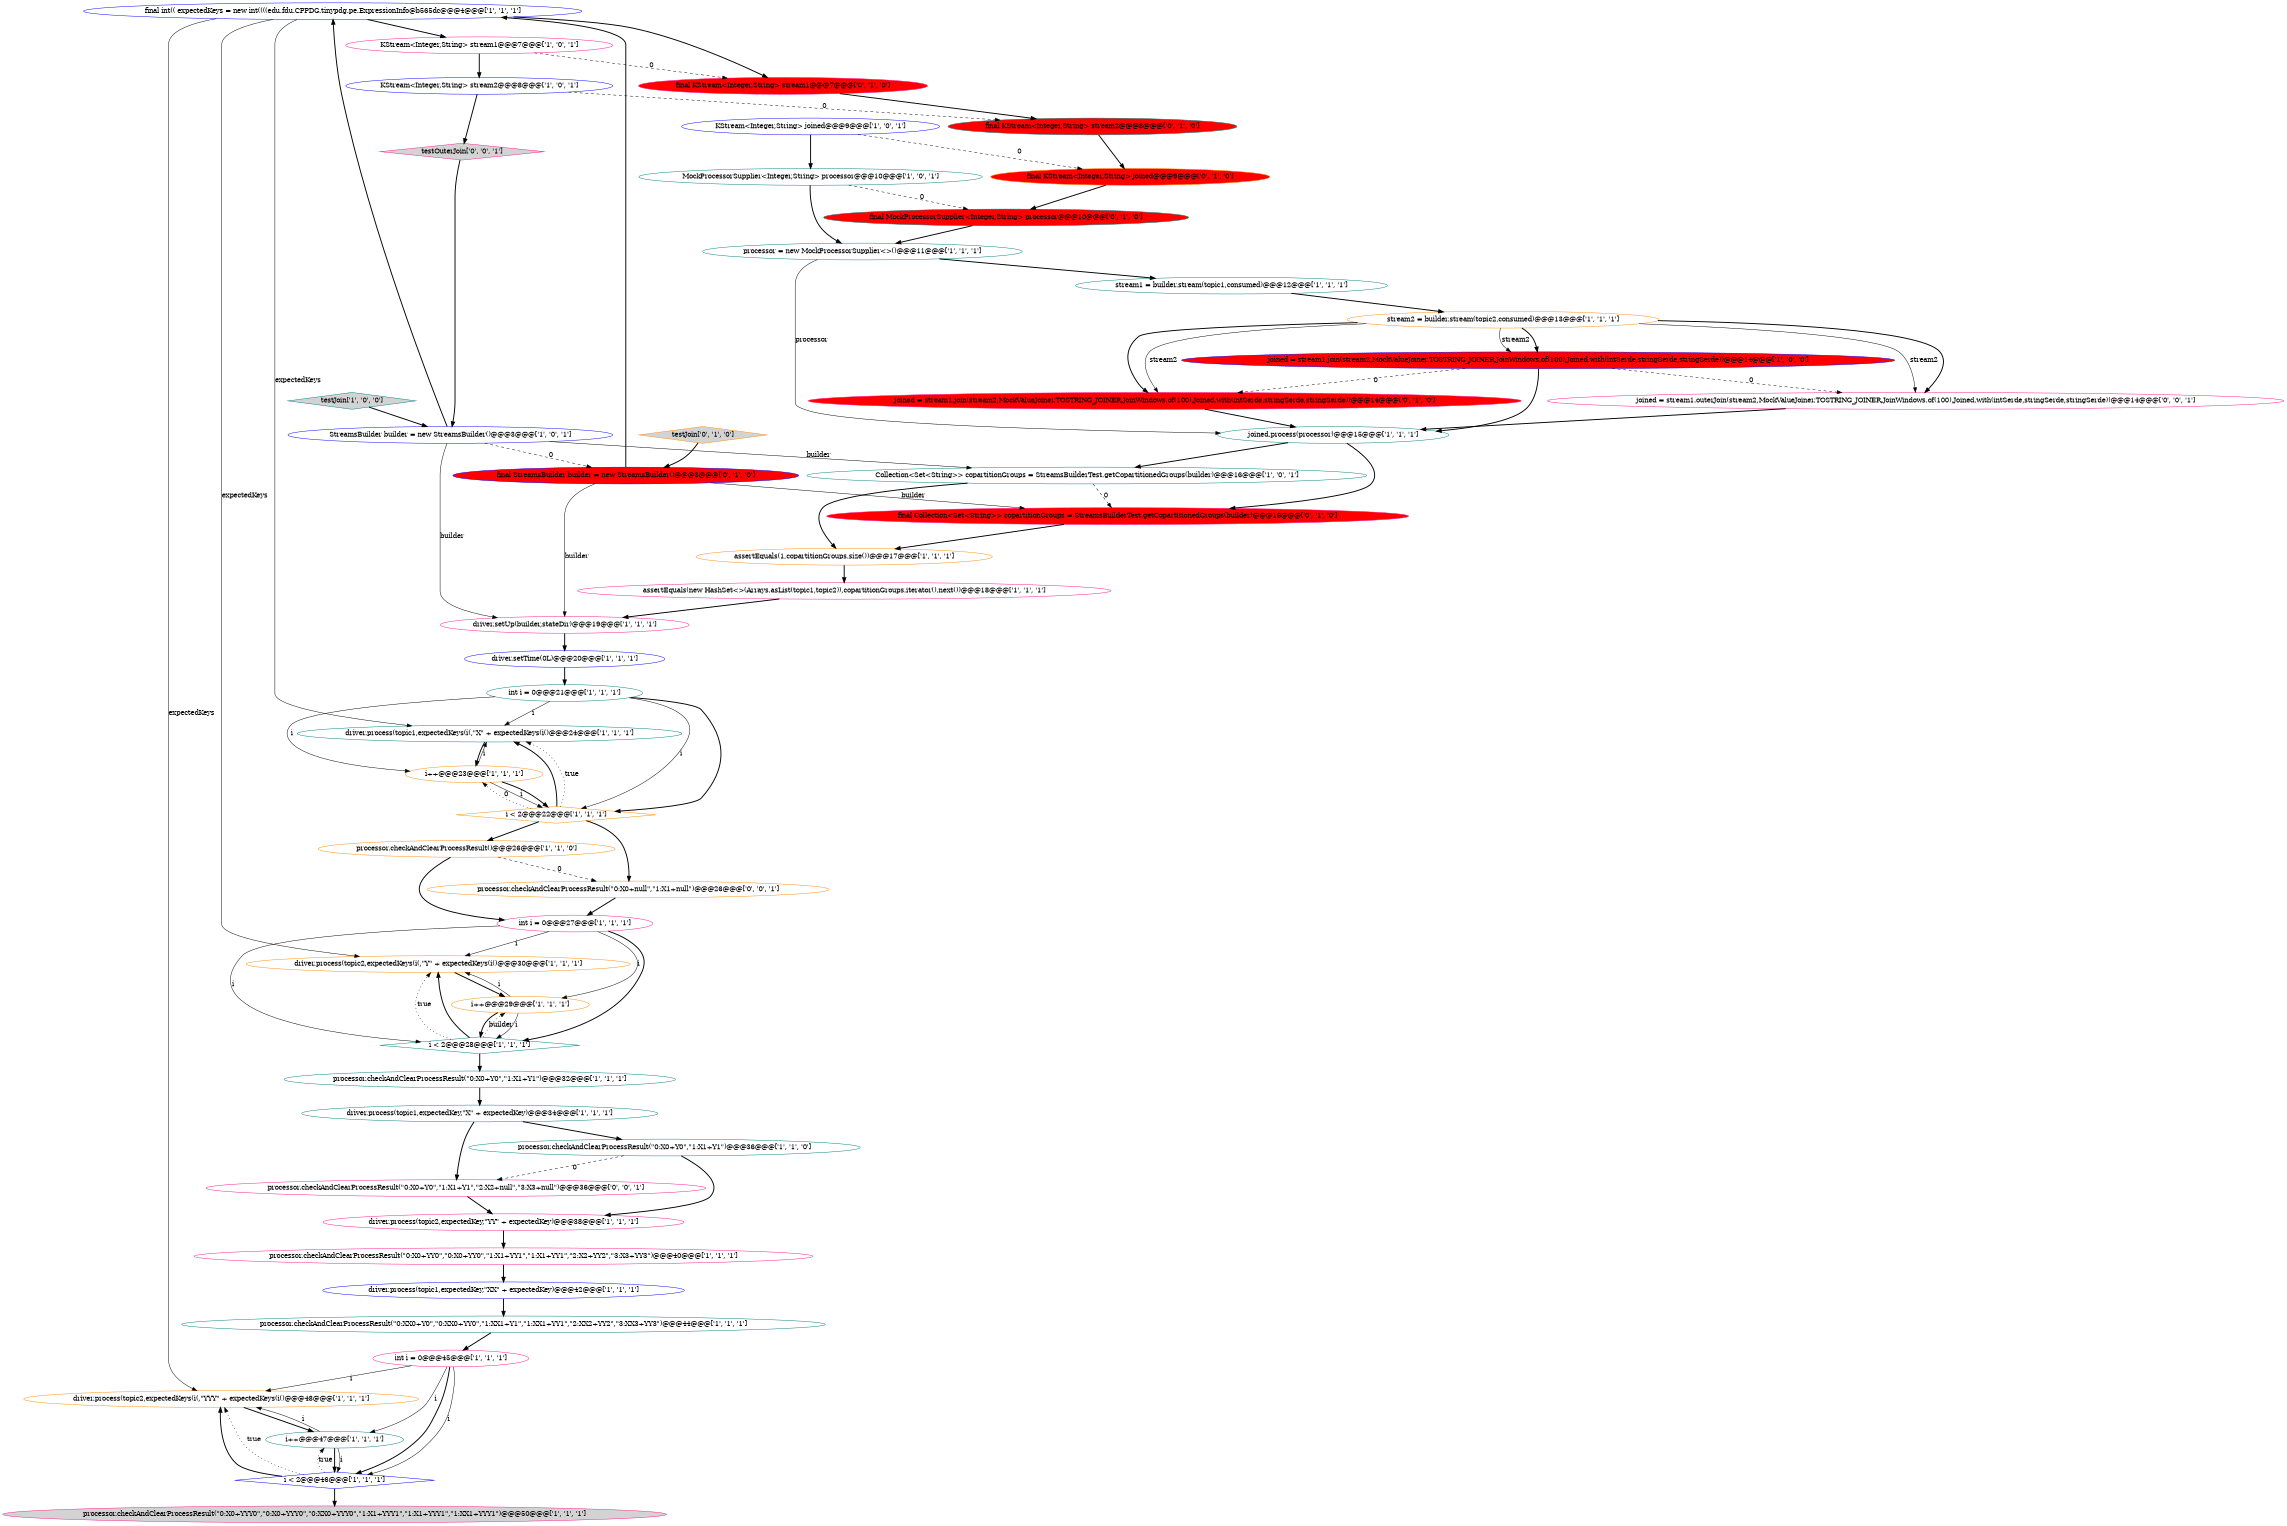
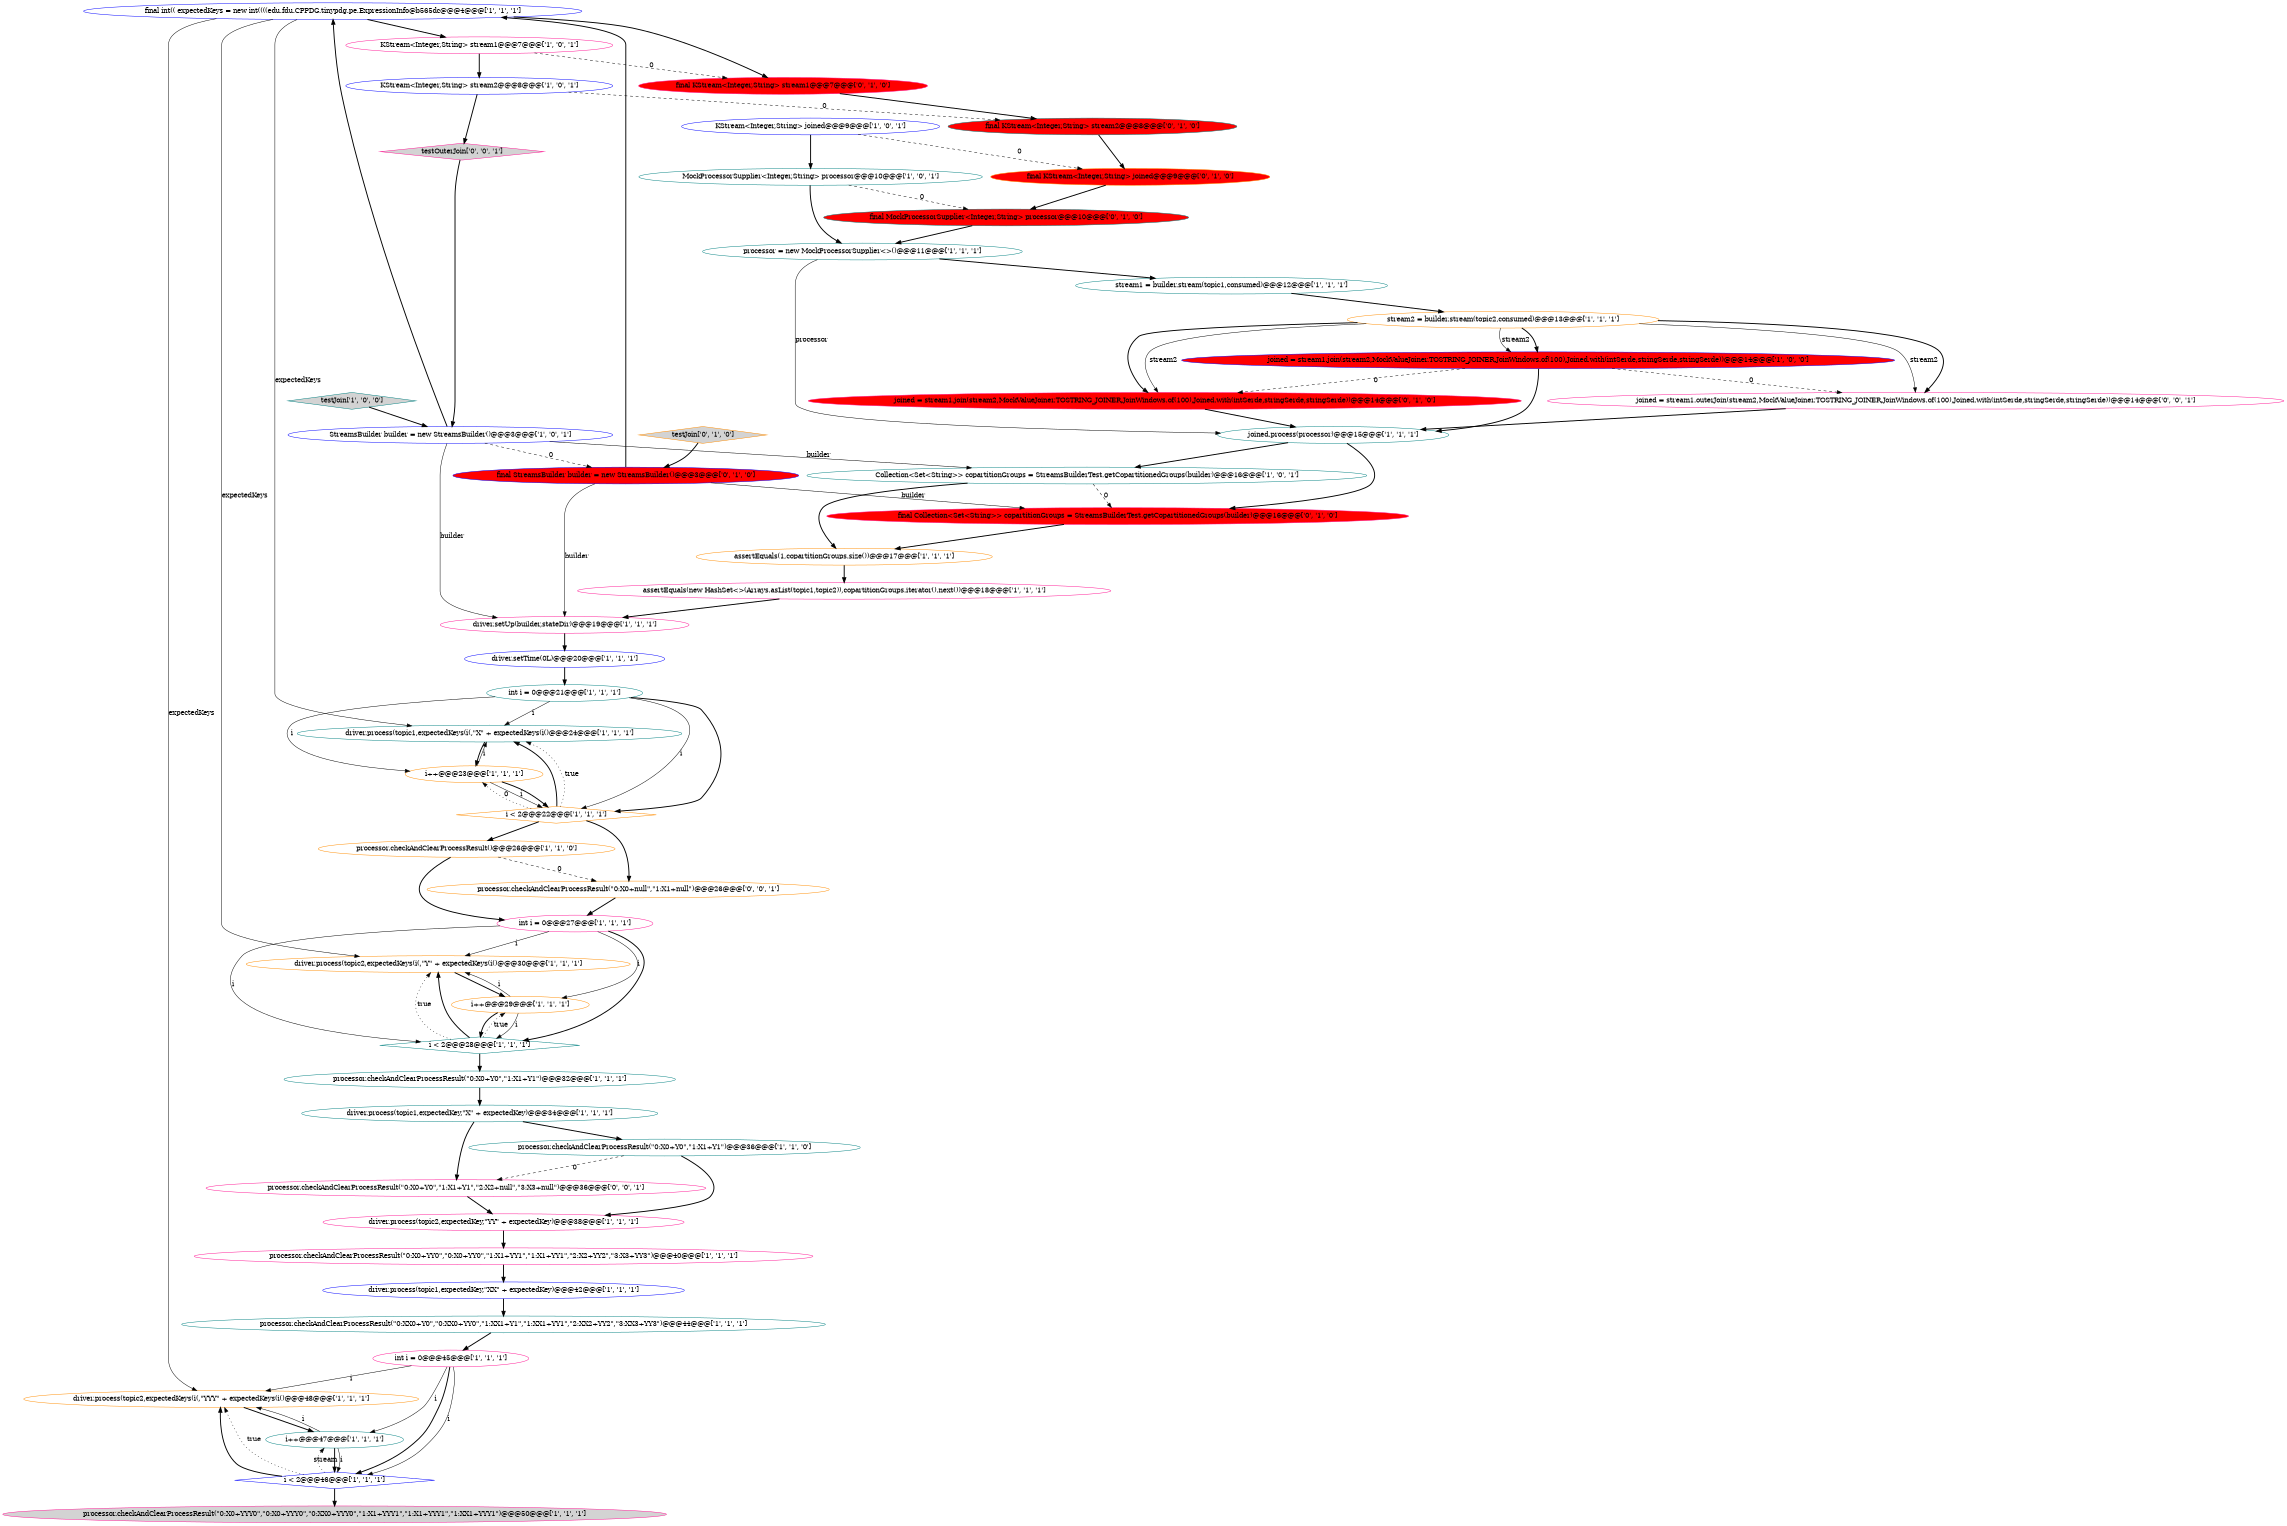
(501, 1025) -> (501, 1025)
(326, 1460) -> (326, 1460)
